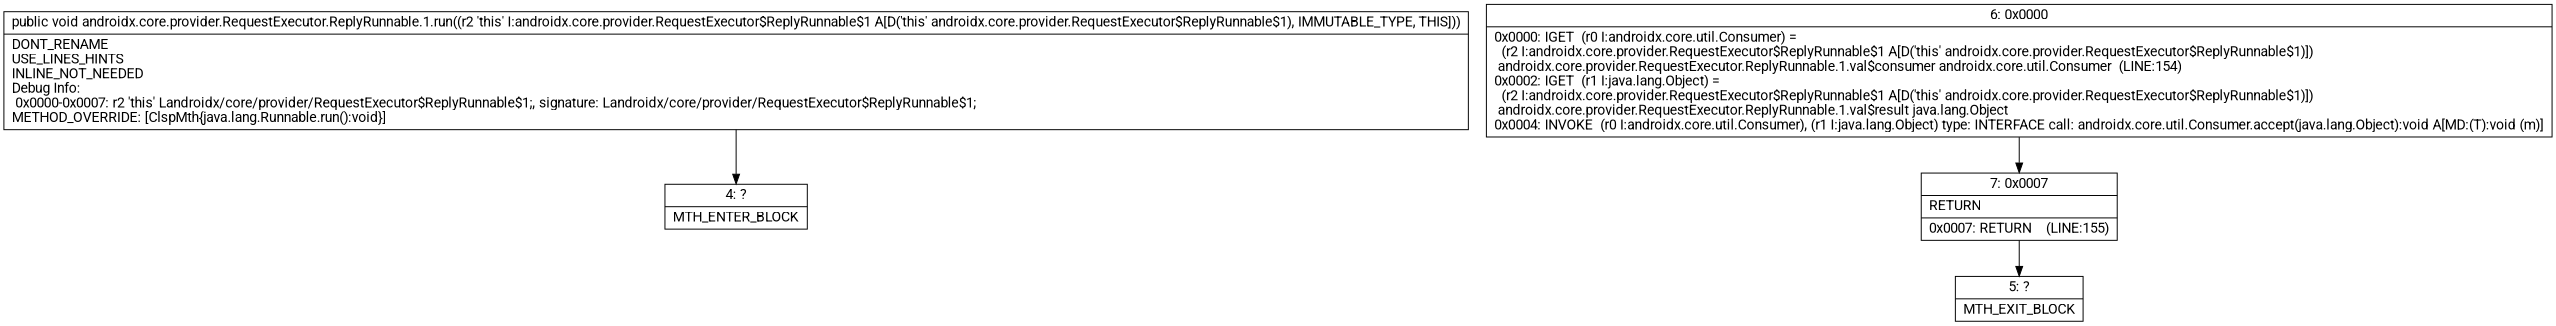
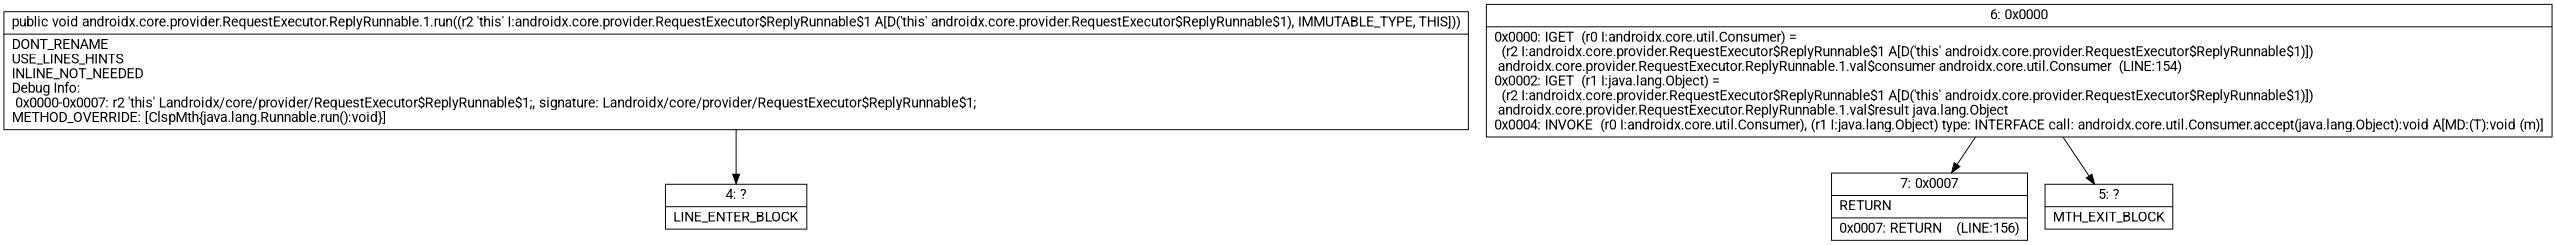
(736, 217) -> (736, 217)
(2019, 229) -> (1930, 229)
(2019, 253) -> (2076, 156)
